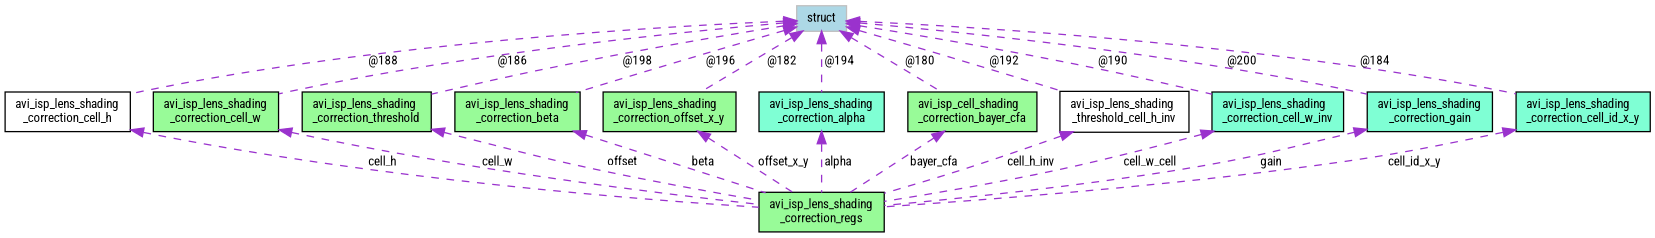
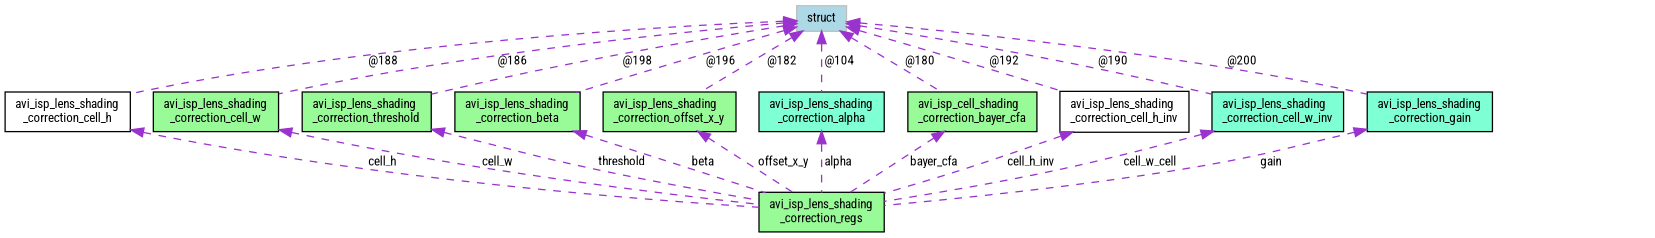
(838, 61) -> (838, 61)
(1124, 112) -> (1124, 112)
(1583, 112) -> none
(621, 162) -> (621, 162)
